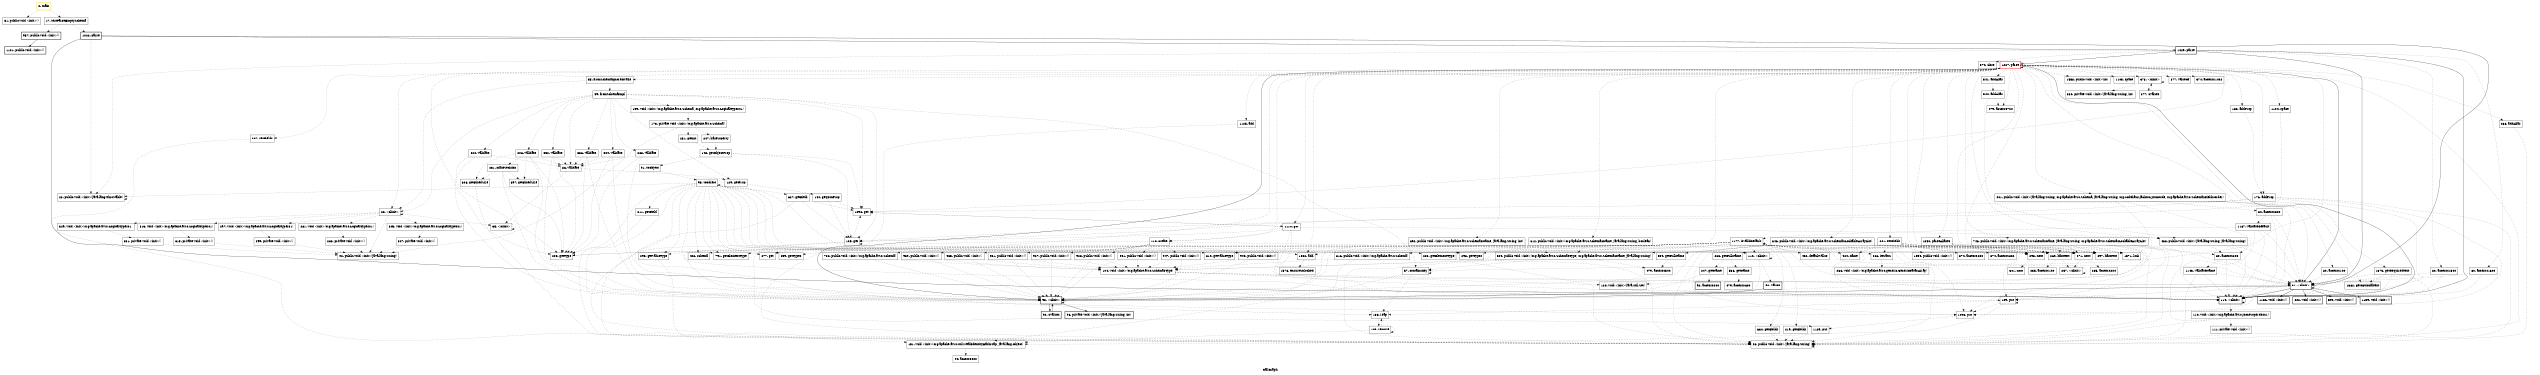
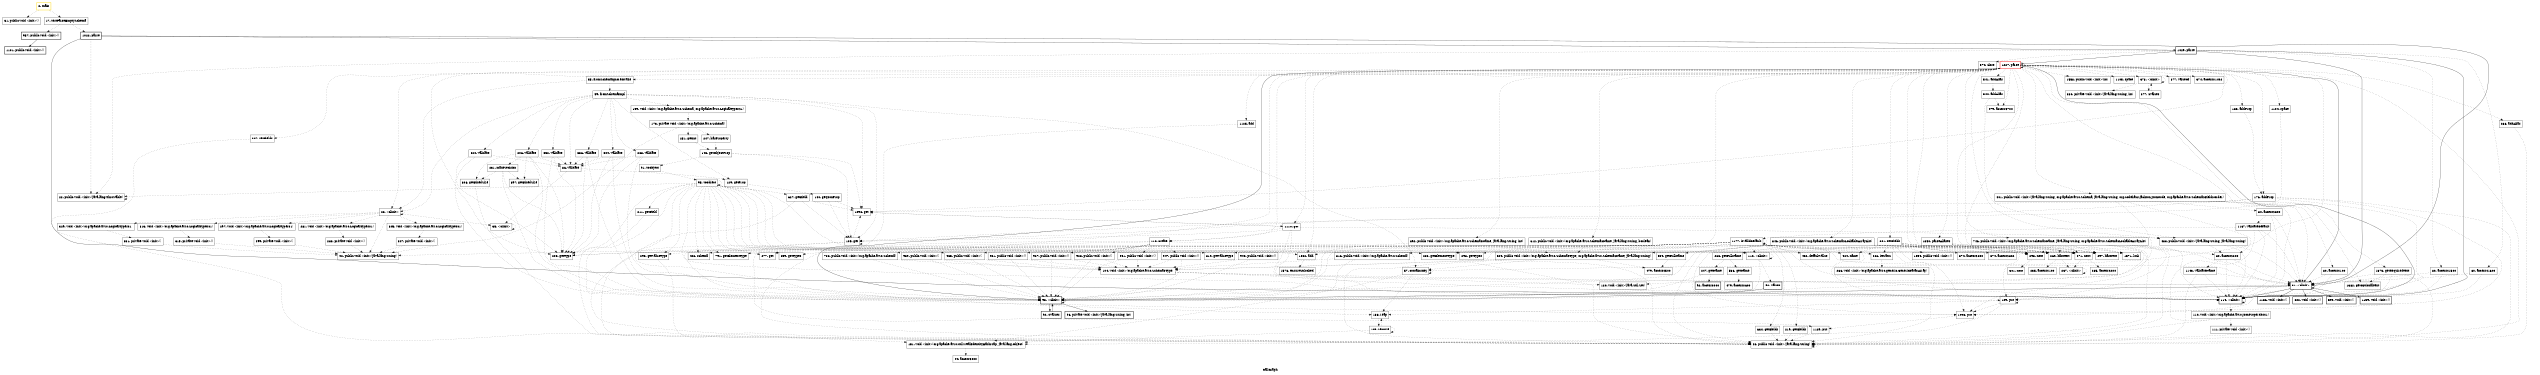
(1203, 248) -> (700, 250)
